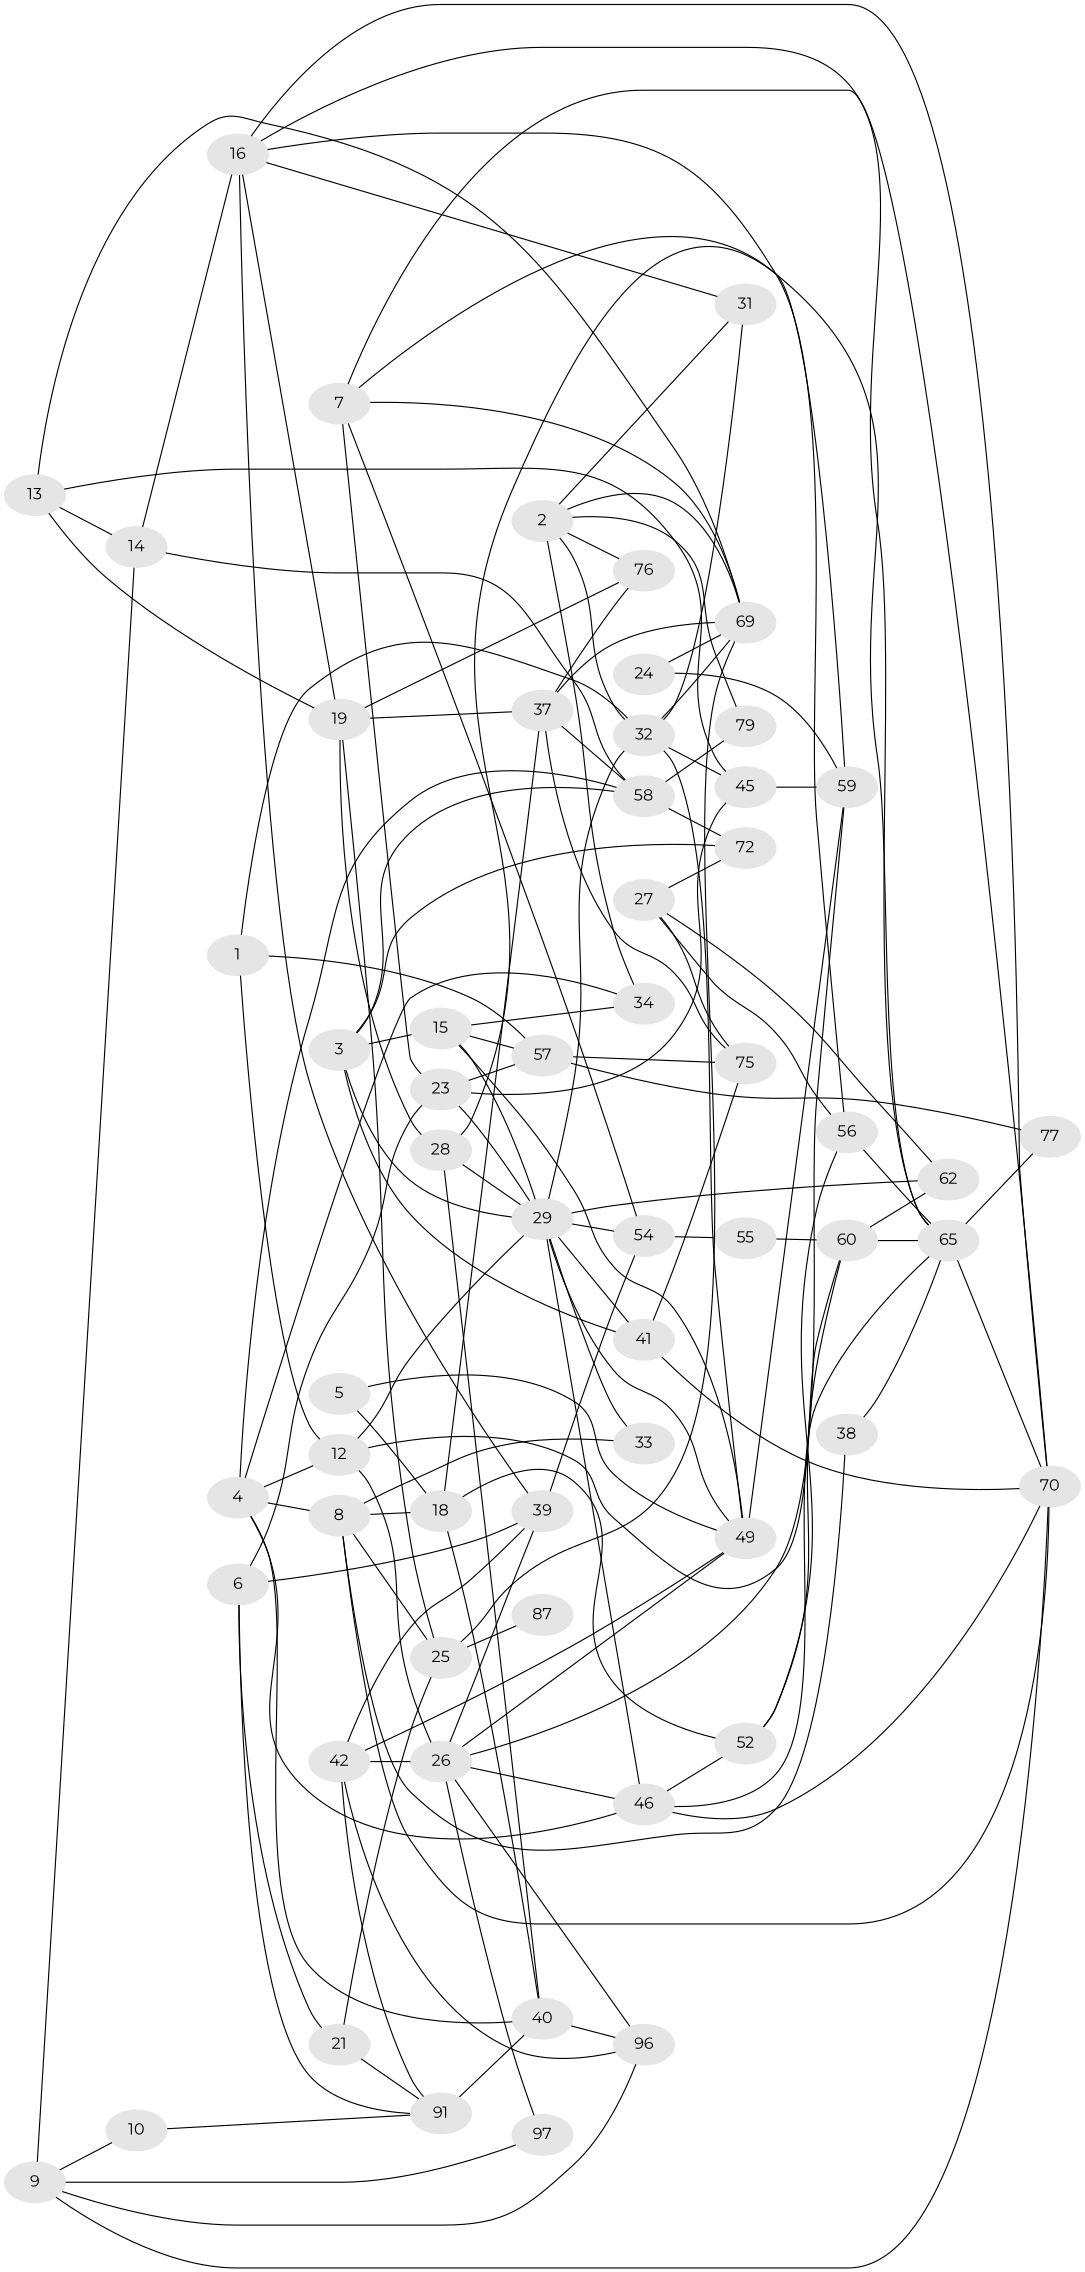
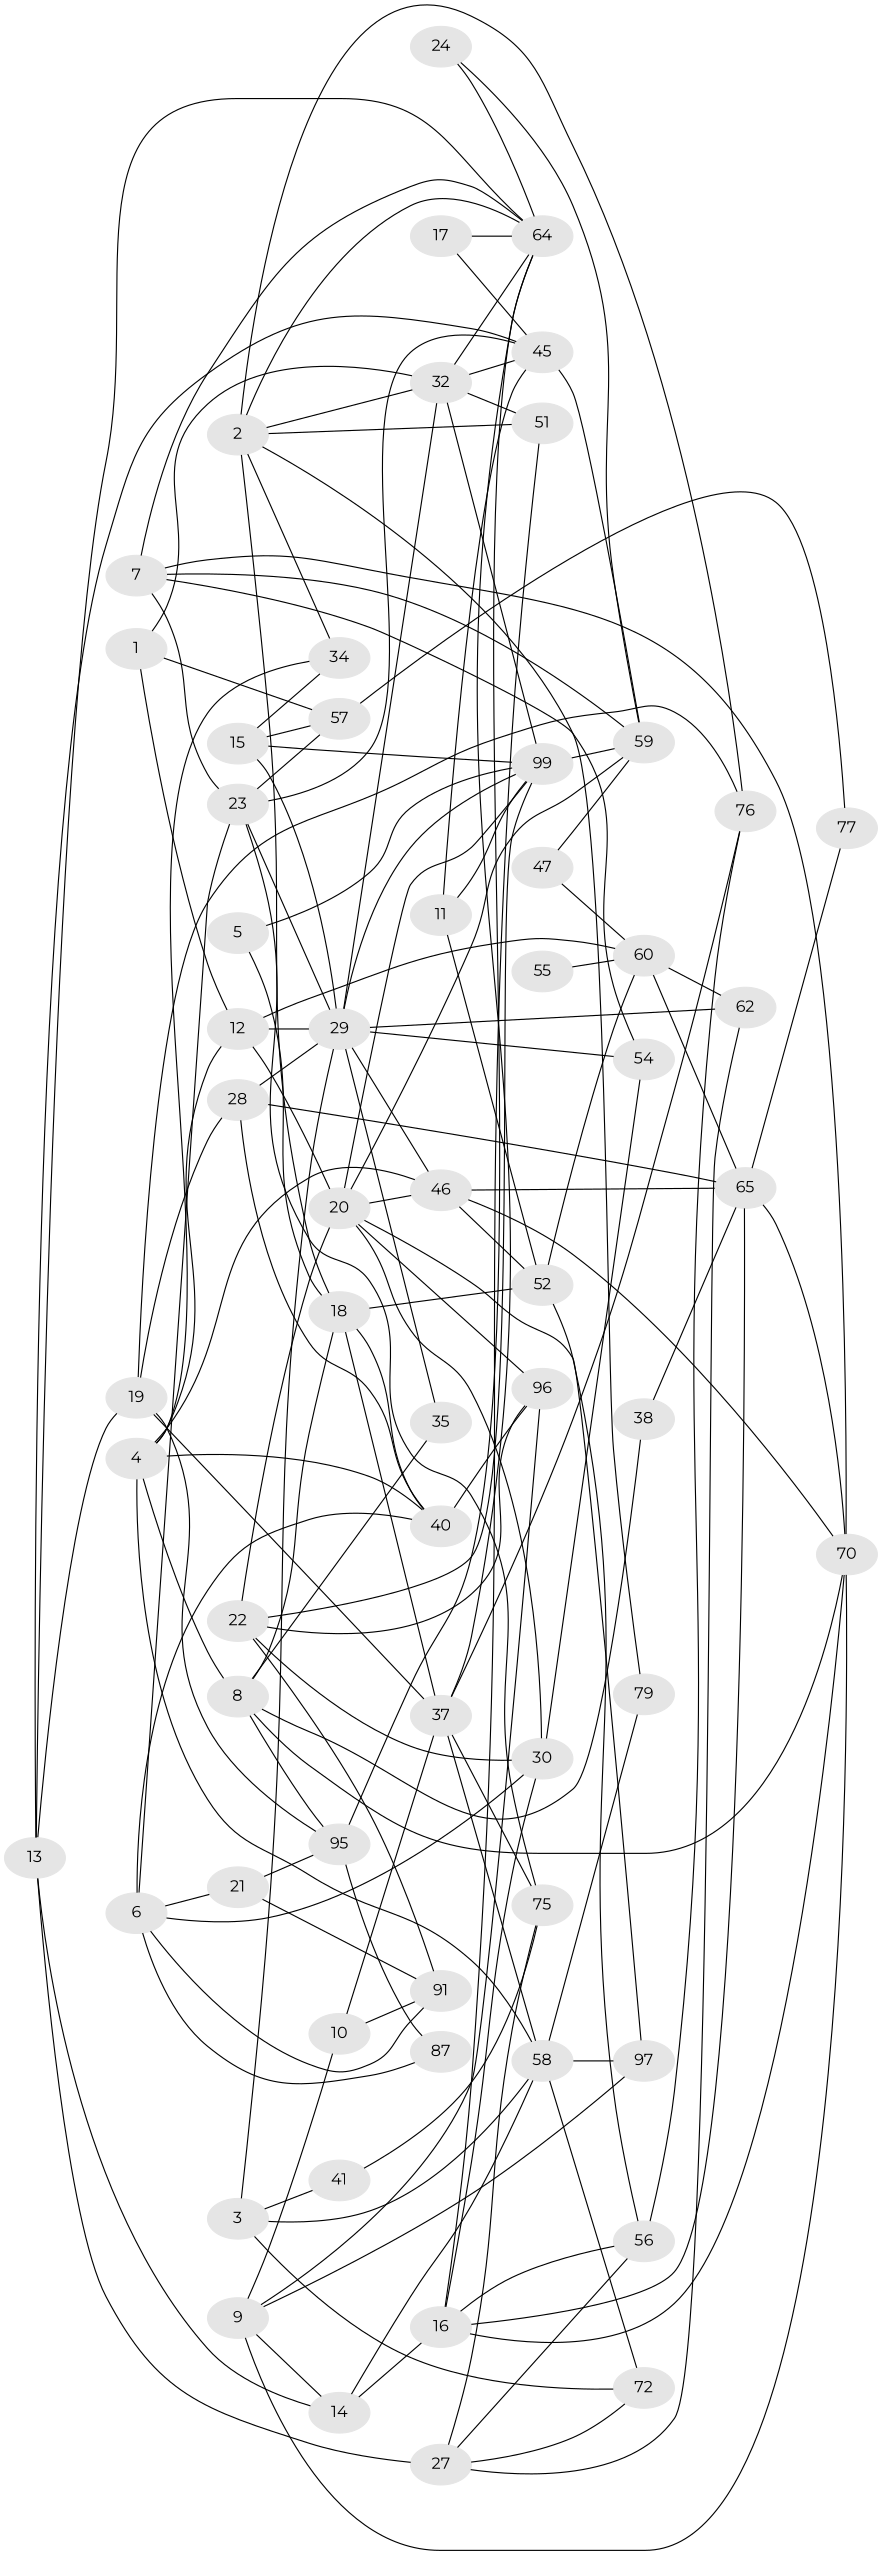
none -> (441, 236)
(745, 304) -> (542, 423)
(289, 437) -> none
(745, 623) -> (542, 236)
none -> (276, 855)
none -> (542, 868)
none -> (441, 915)
(399, 1037) -> none
(633, 1059) -> (390, 1354)
(898, 1189) -> (696, 1527)
(695, 1237) -> none
(593, 1280) -> none
(644, 1444) -> (441, 1423)
(824, 1467) -> none
(542, 1511) -> (542, 1759)
(745, 1538) -> (542, 764)
(441, 1658) -> (339, 1844)
(339, 1762) -> (238, 1621)
(441, 1762) -> (339, 1208)
none -> (388, 1882)
none -> (593, 2061)
(492, 2066) -> (177, 1652)
none -> (244, 2070)
none -> (95, 2268)
